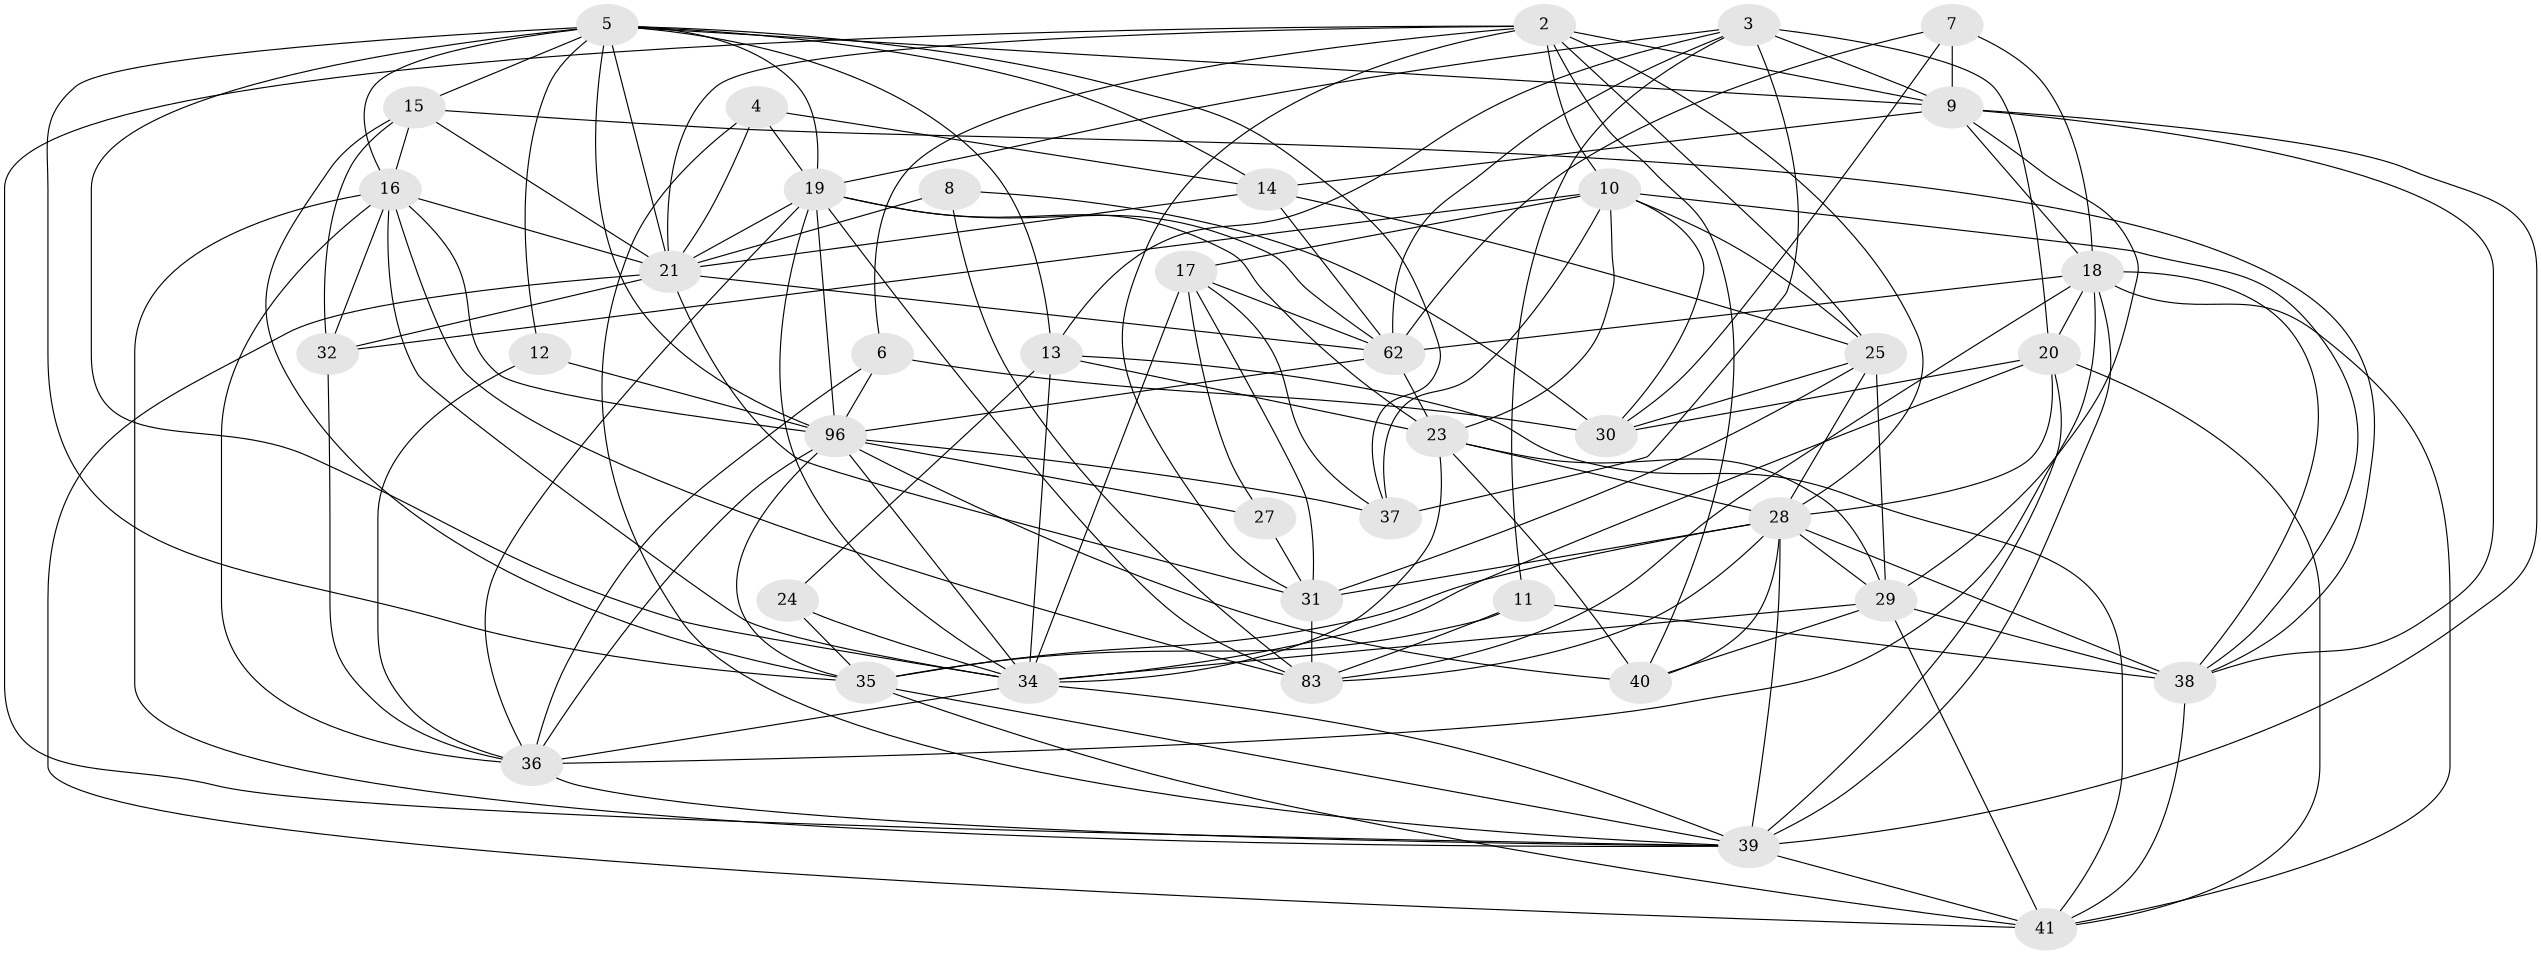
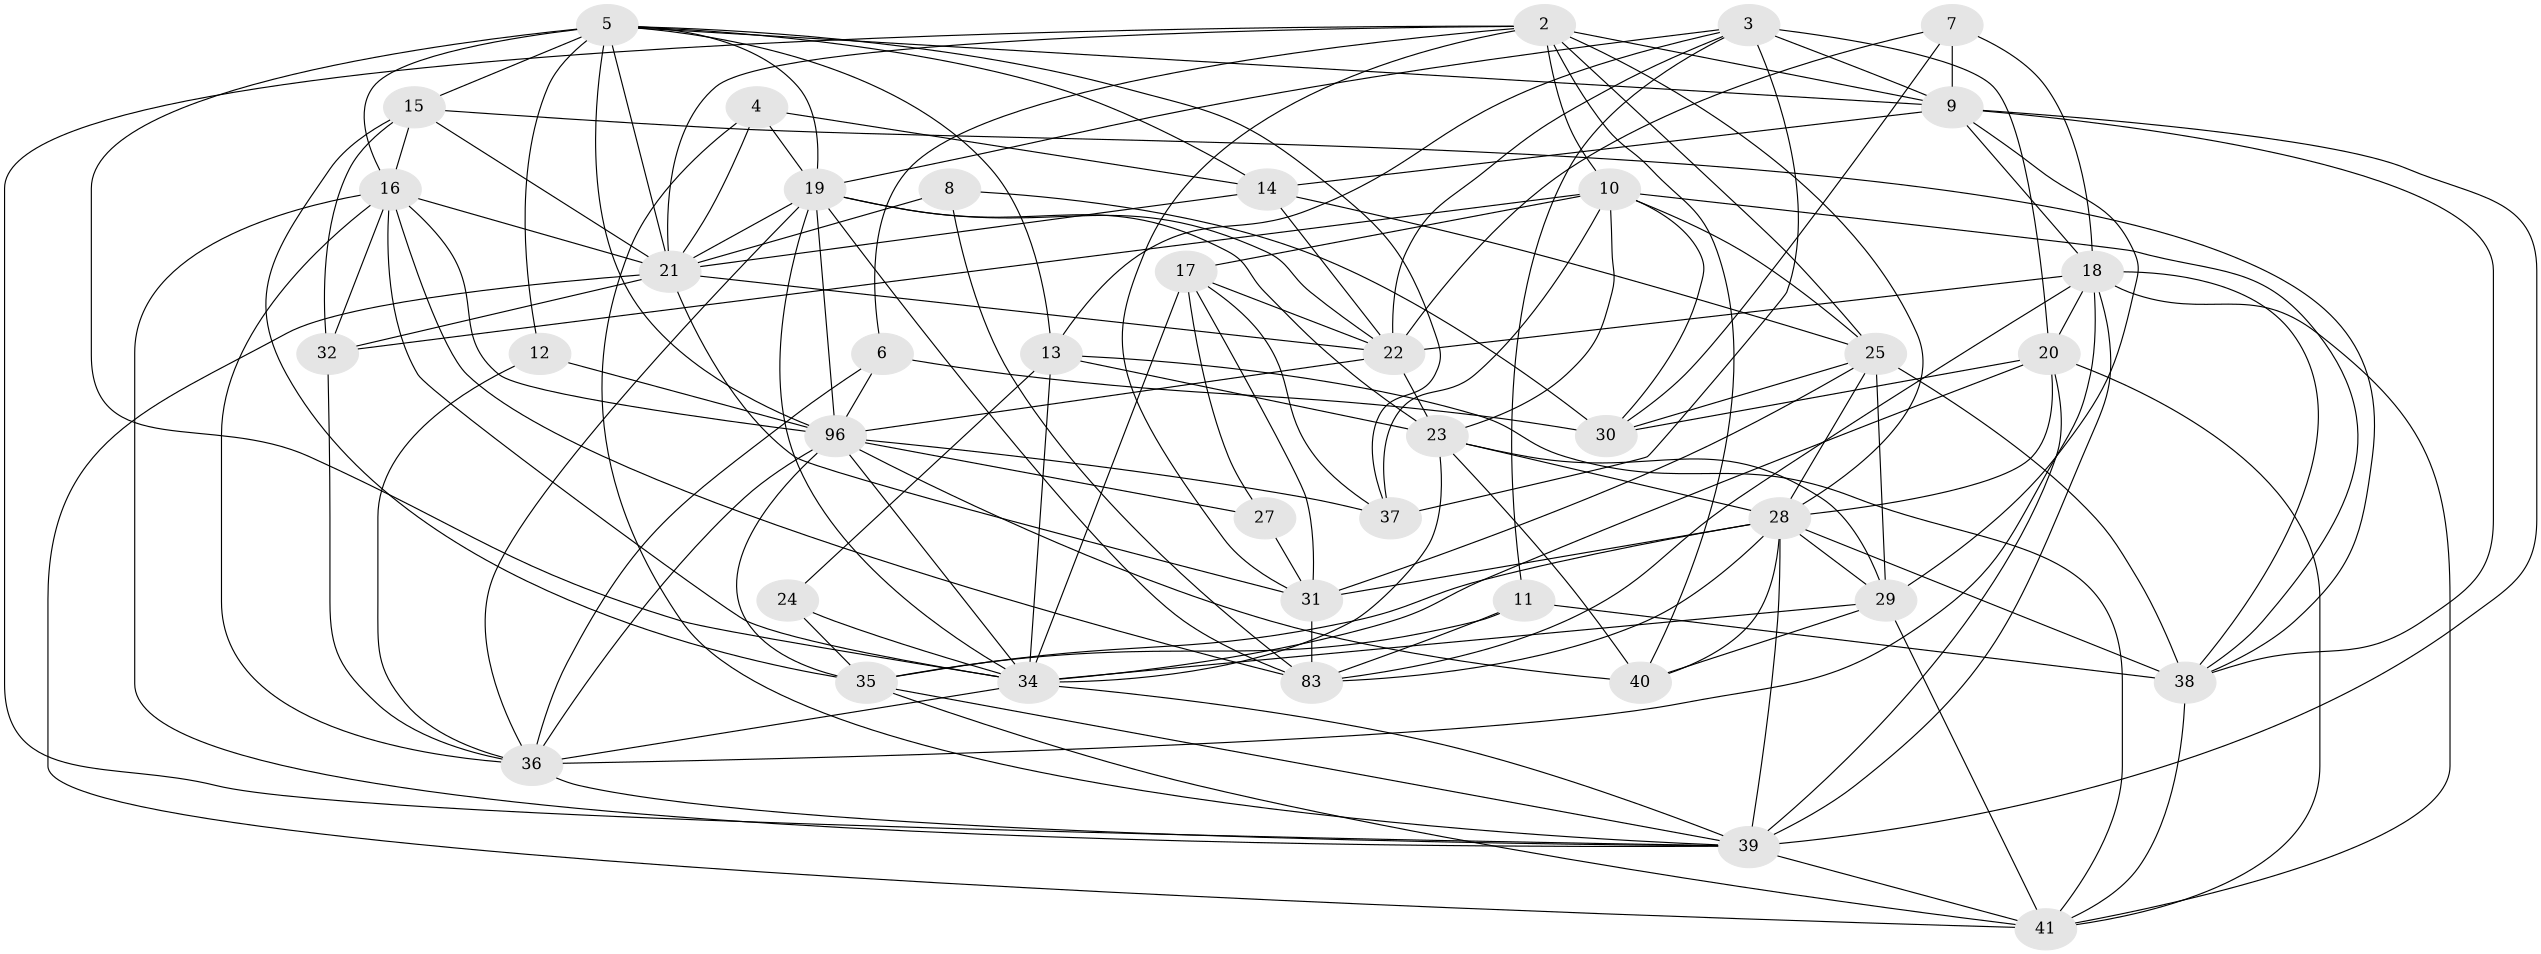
(1394, 354) -> (1394, 354)
(57, 424) -> none
(2035, 642) -> (2059, 483)
